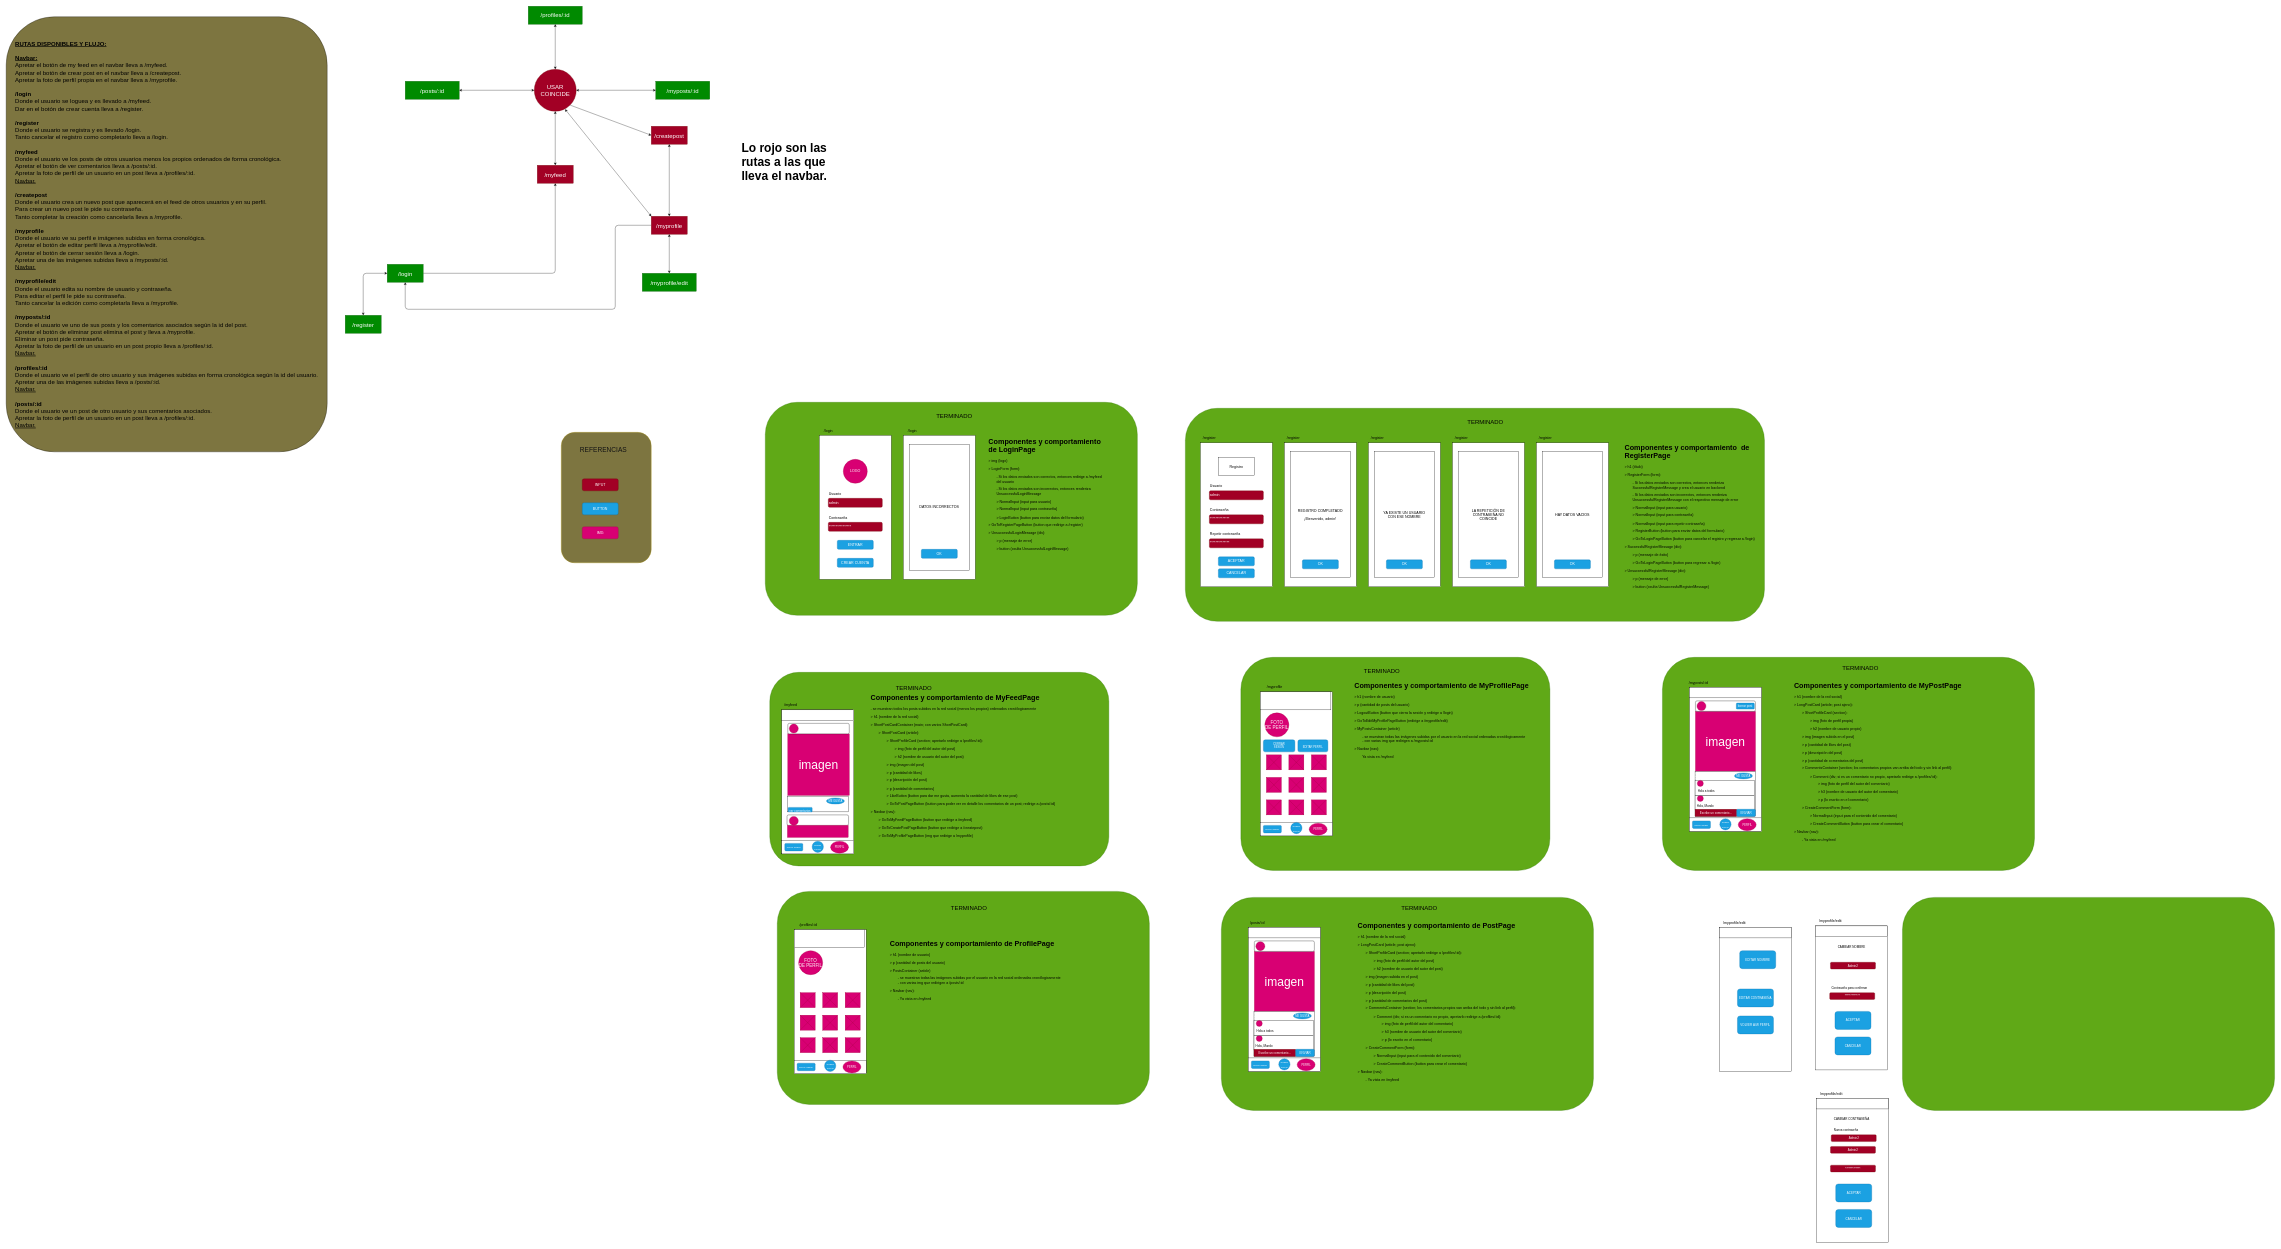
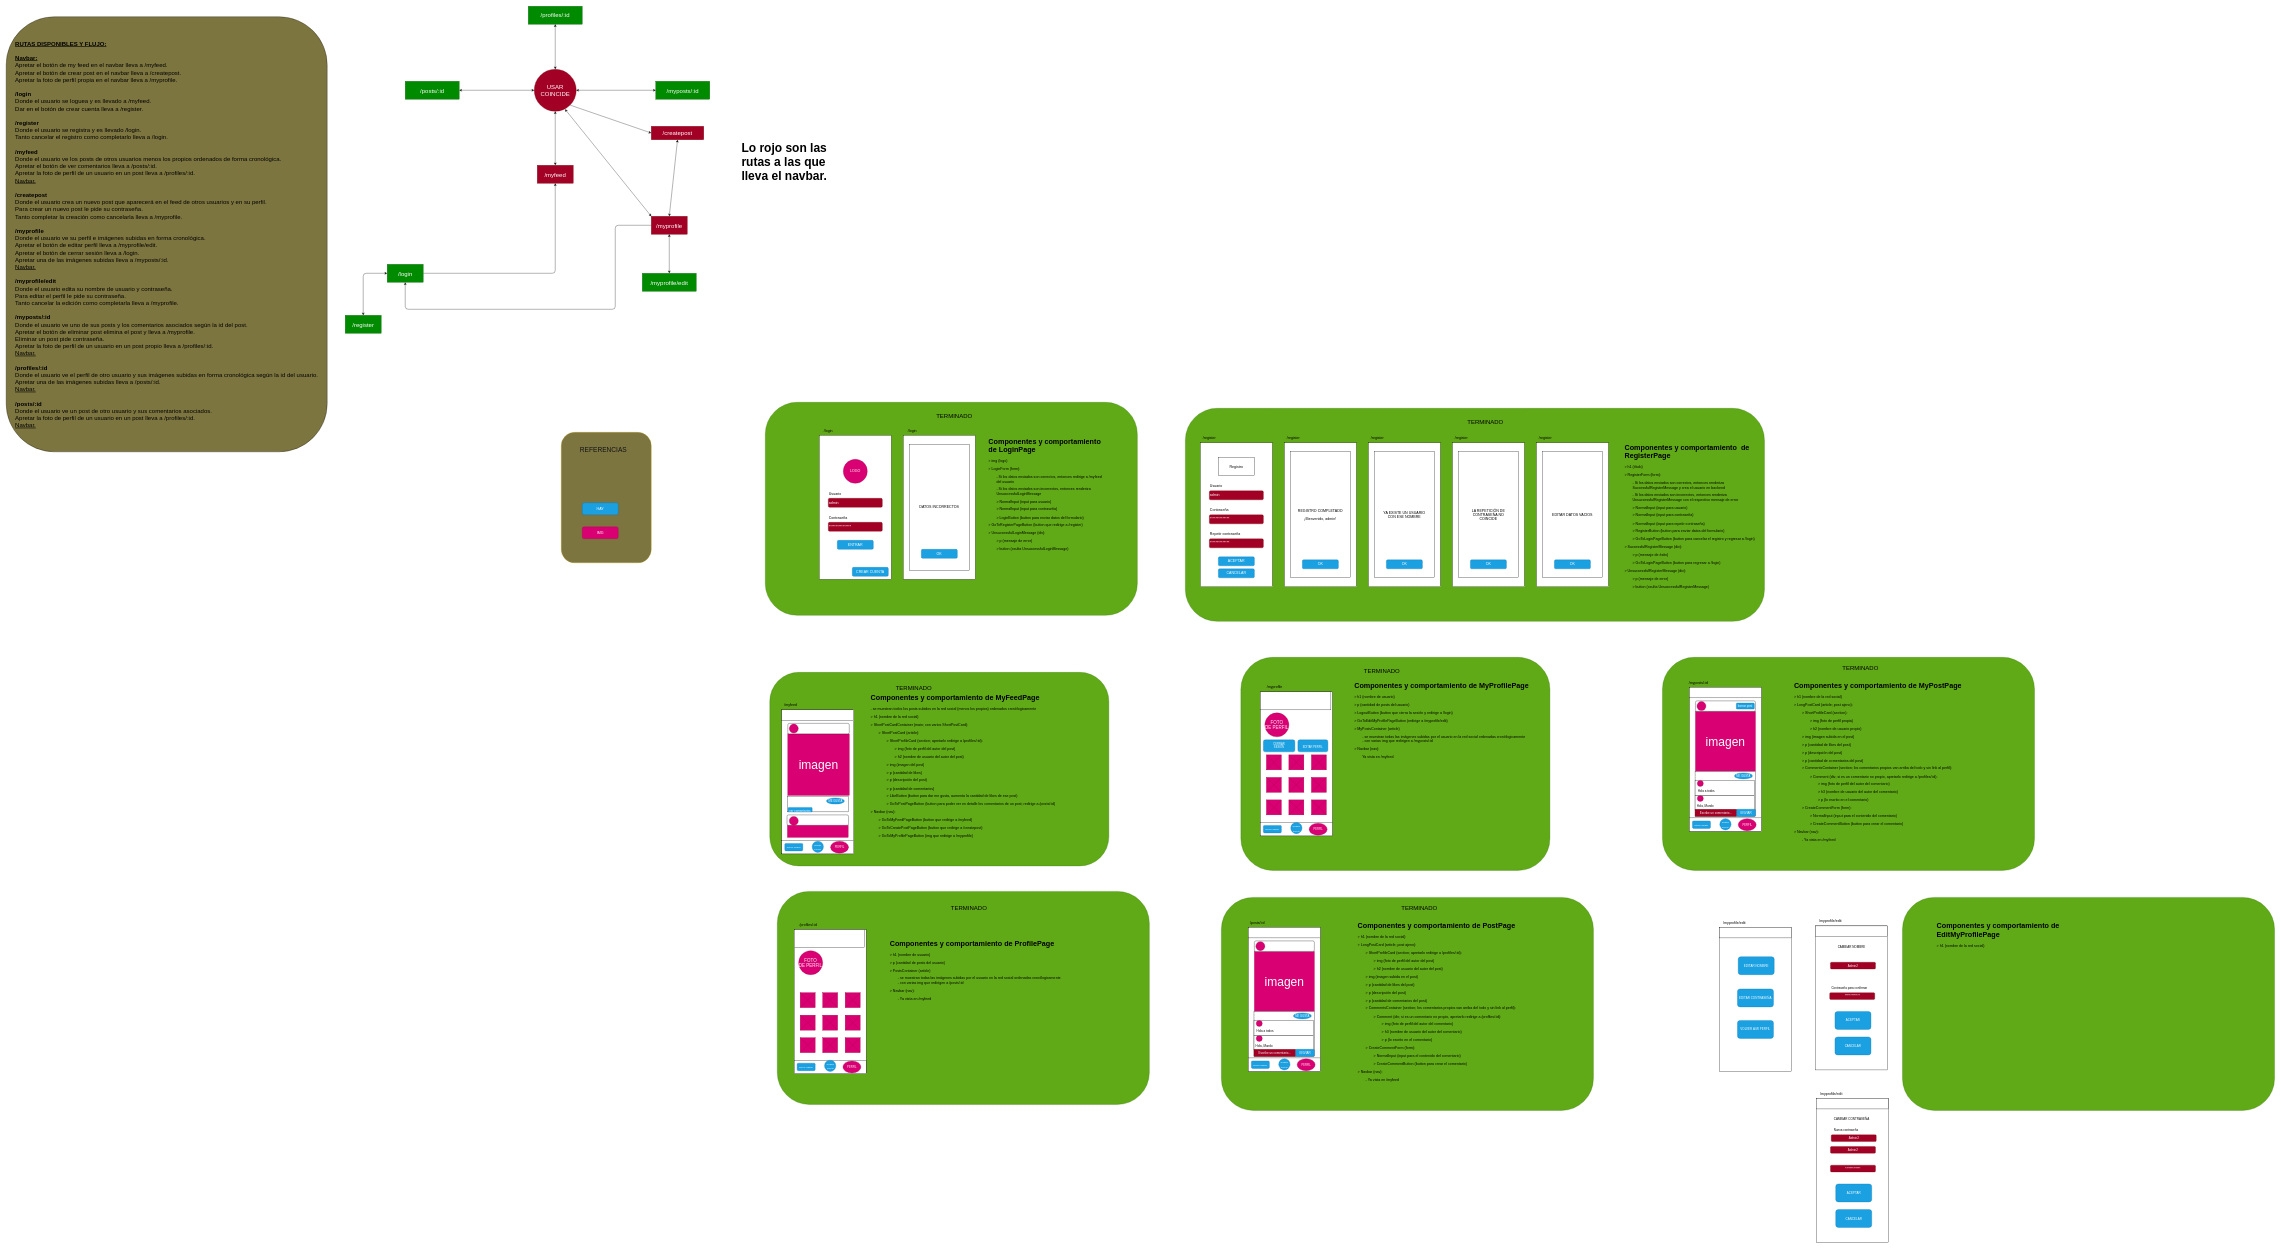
(669, 135) -> (677, 133)
(600, 485) -> none
(600, 509) -> (600, 509)
(1572, 515) -> (1572, 515)
(855, 563) -> (870, 572)
(1757, 959) -> (1756, 965)
none -> (2022, 1007)
(1755, 1025) -> (1755, 1029)
